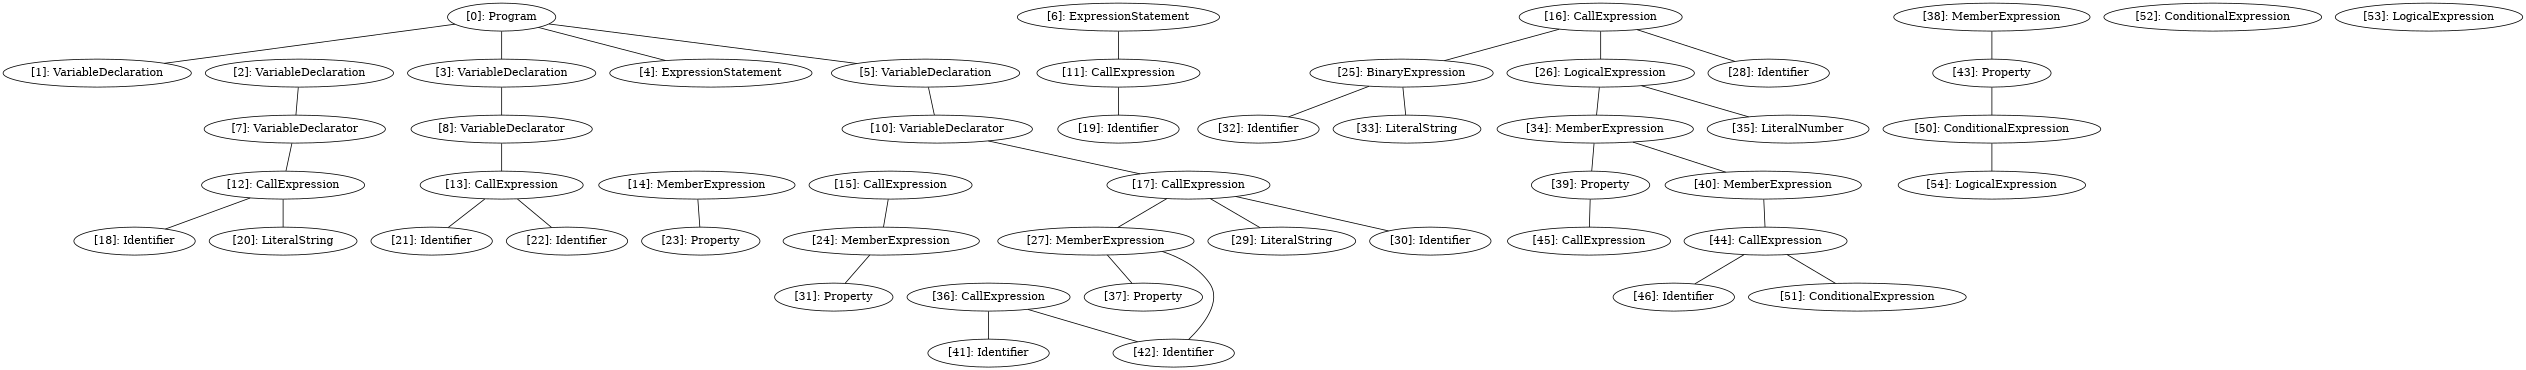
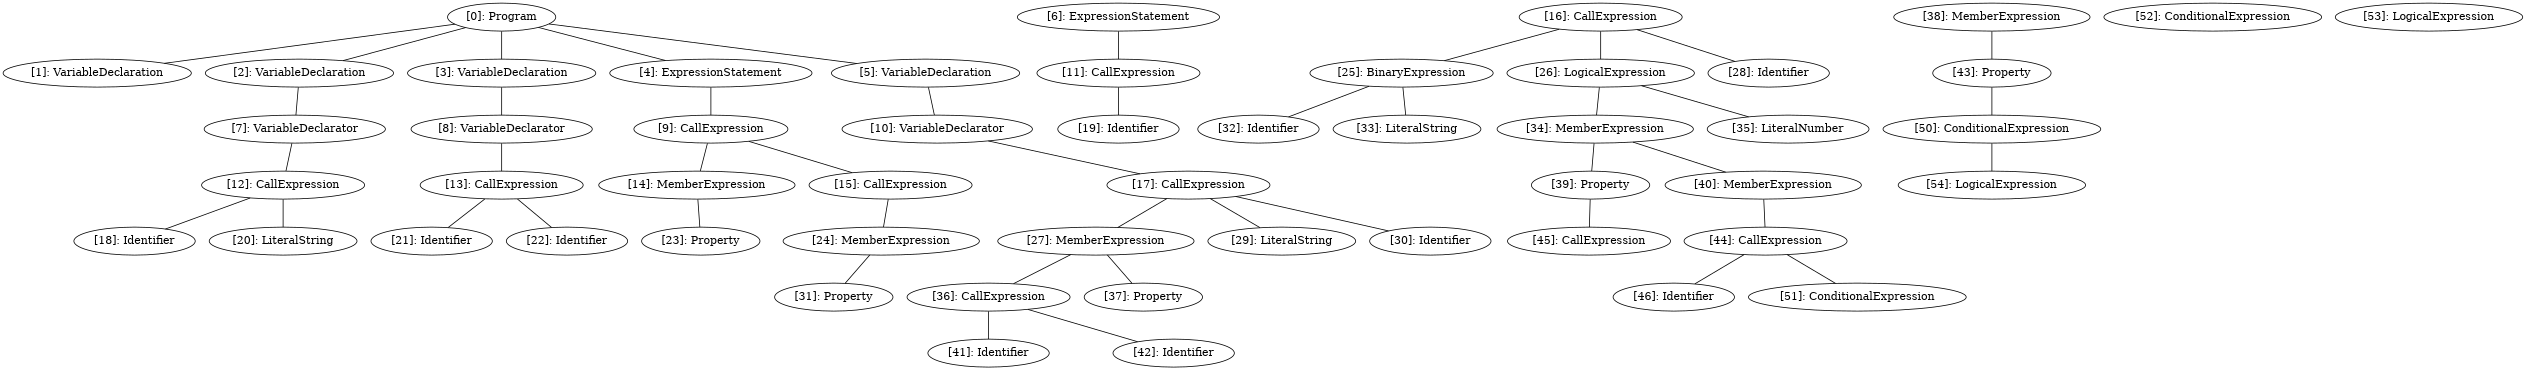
none -> (404, 44)
none -> (711, 129)
(1211, 286) -> (1042, 269)
